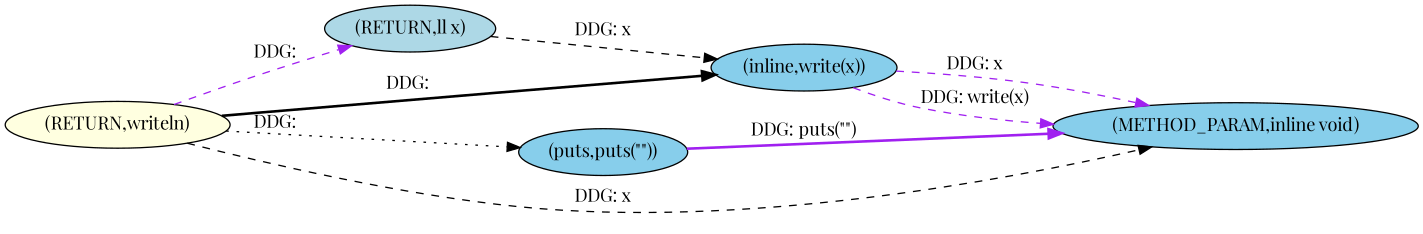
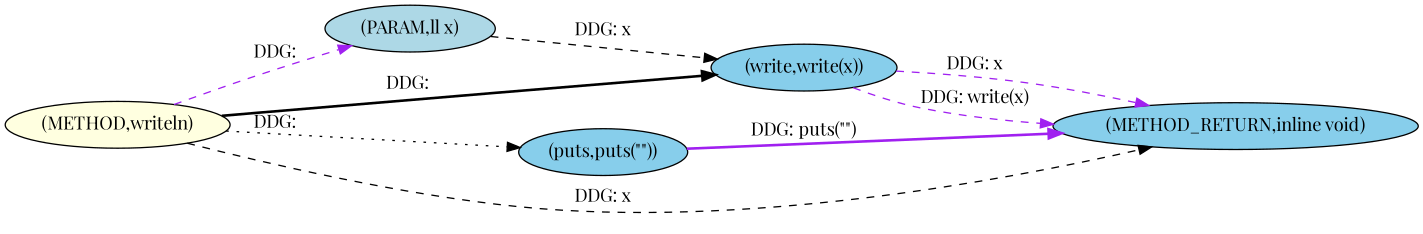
(410, 29) -> (410, 29)
(804, 68) -> (804, 68)
(118, 125) -> (118, 125)
(1236, 126) -> (1236, 126)
